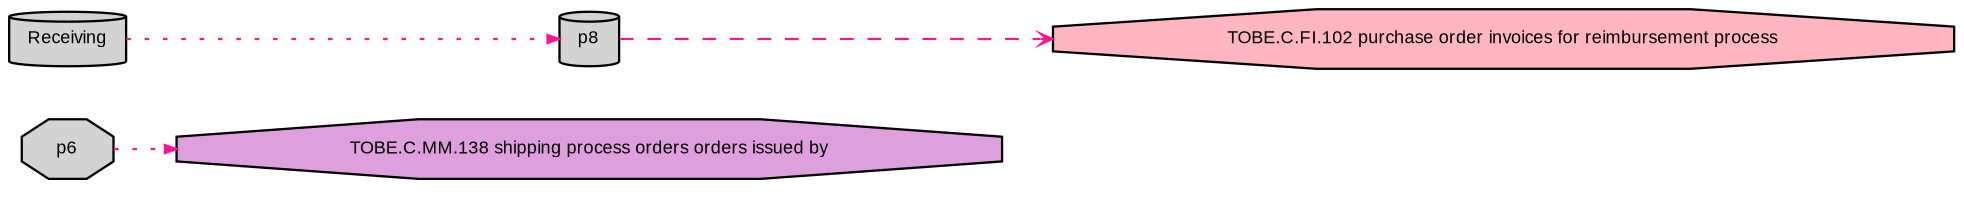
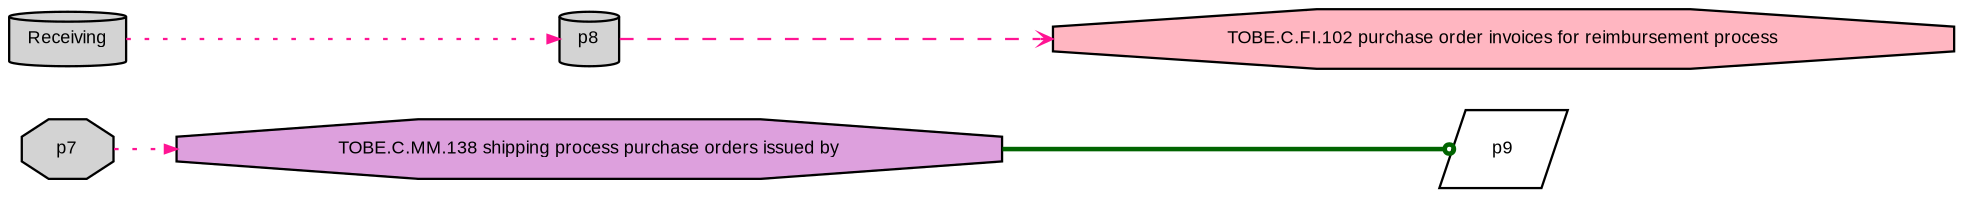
(68, 149) -> (68, 149)
(589, 149) -> (589, 149)
none -> (1504, 149)
